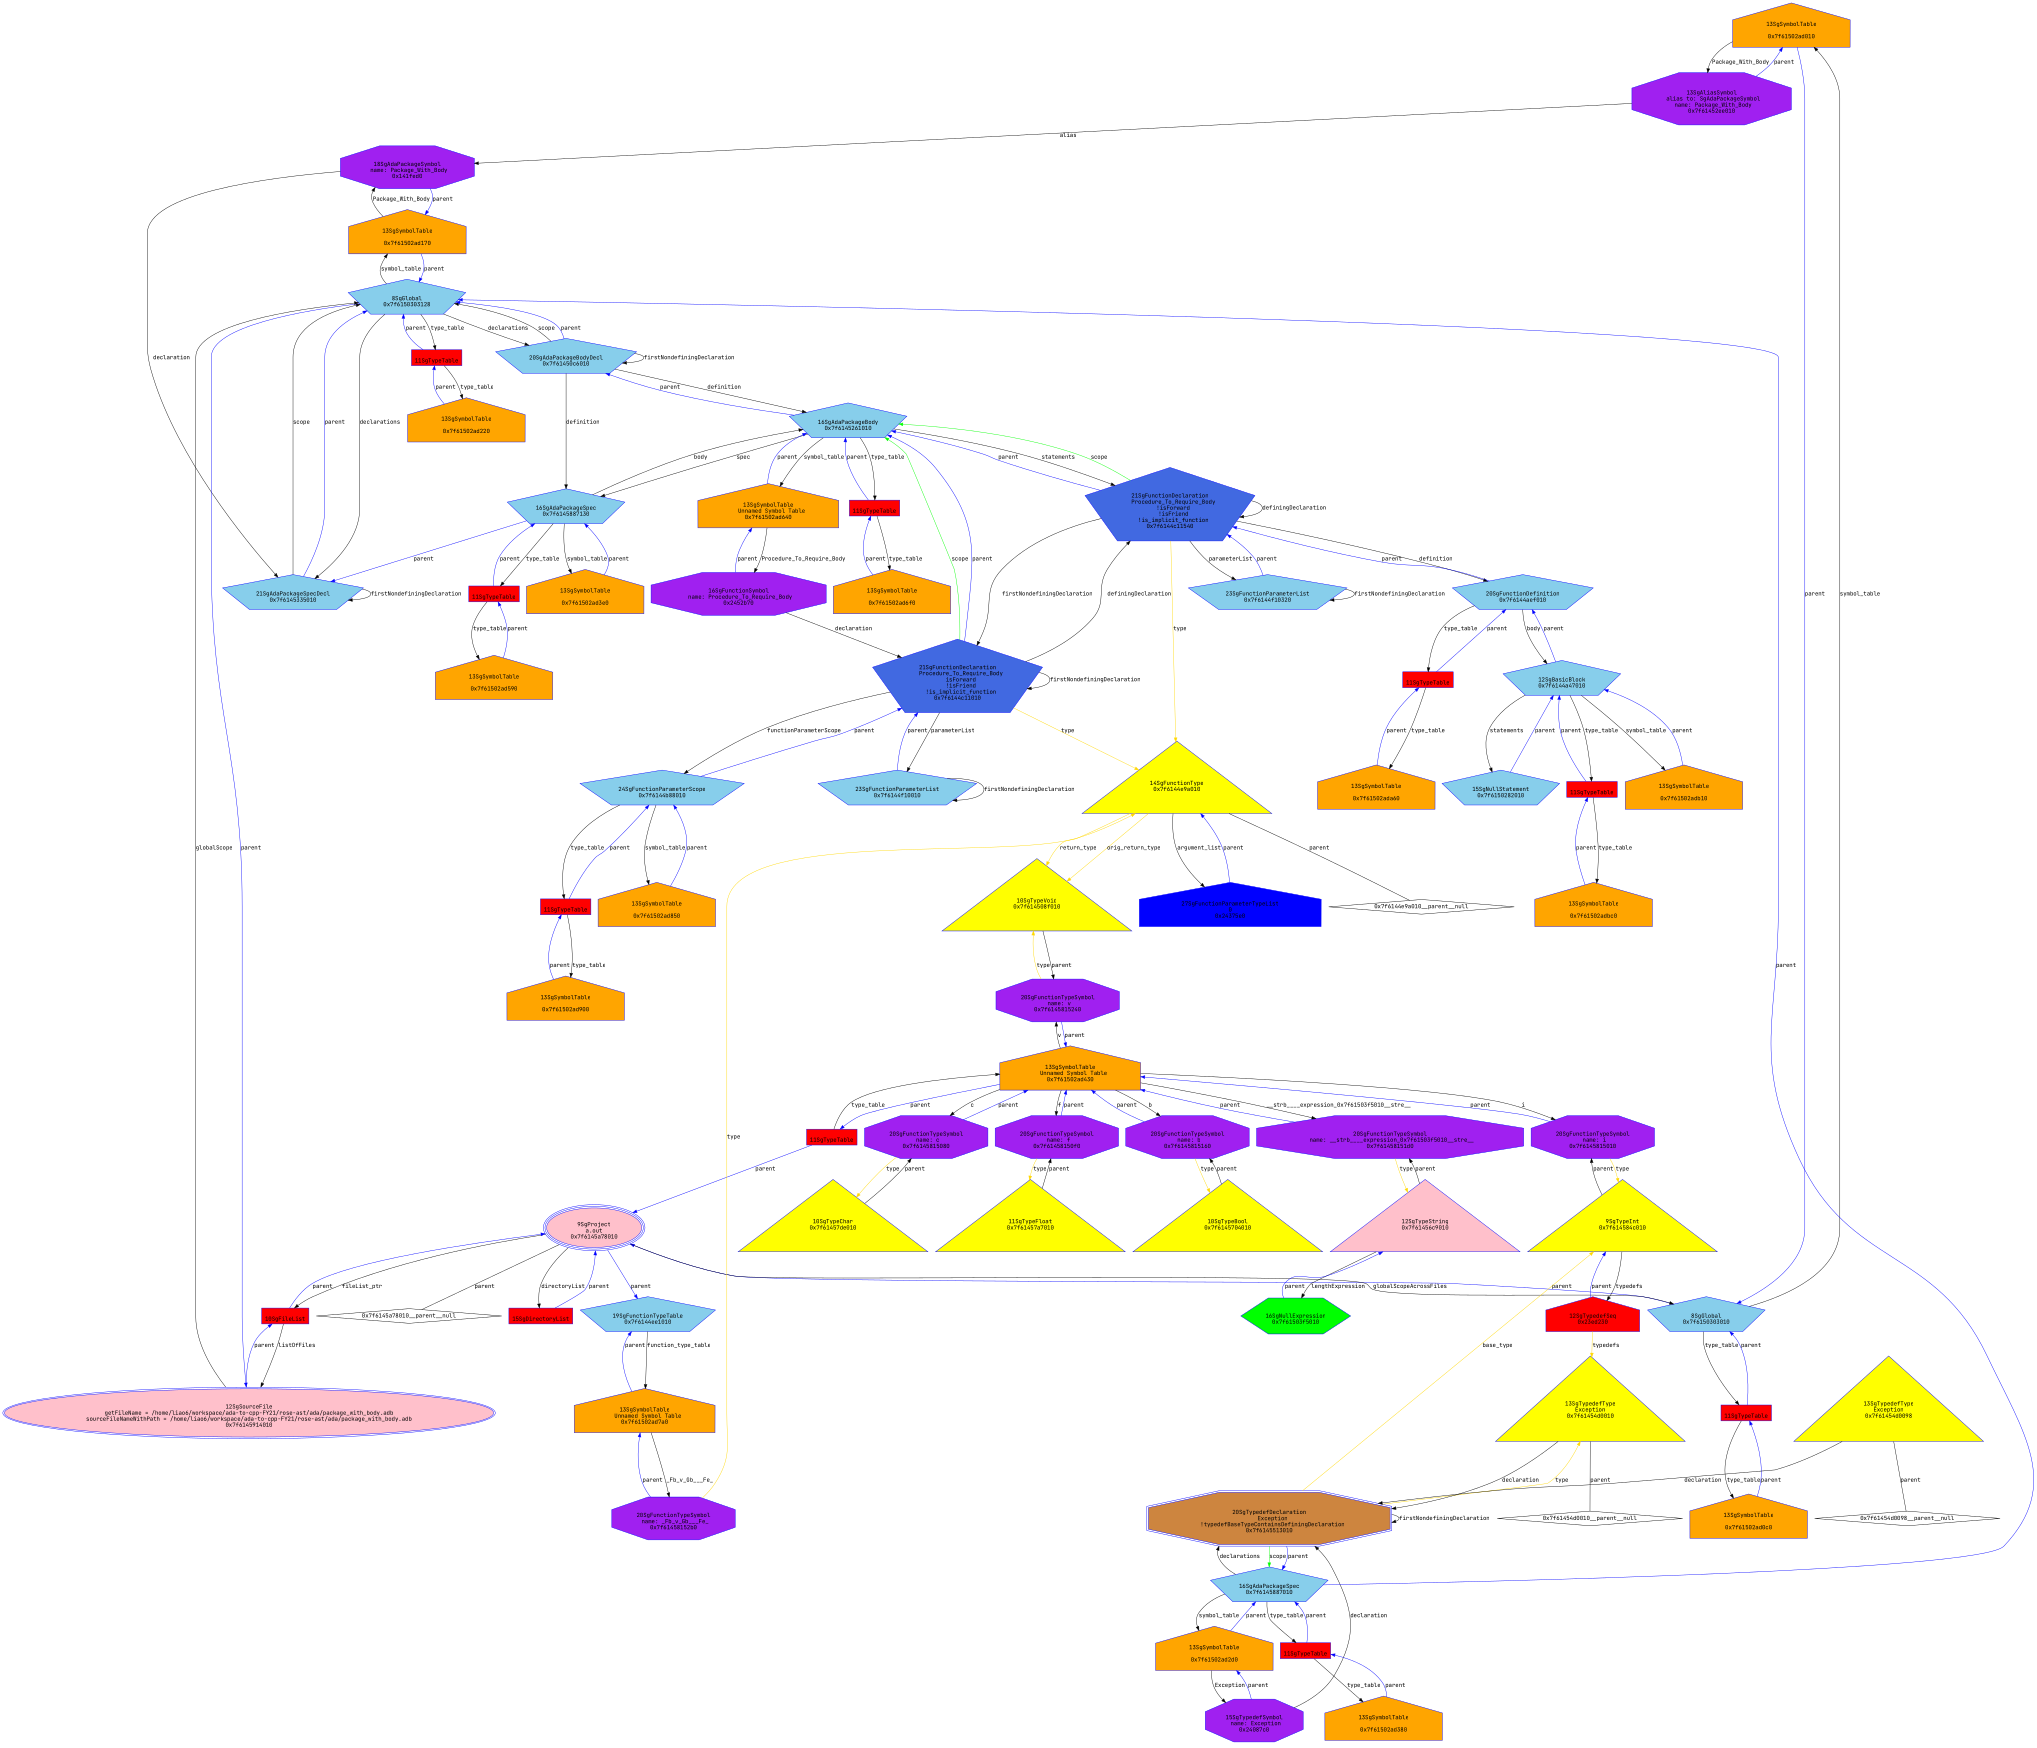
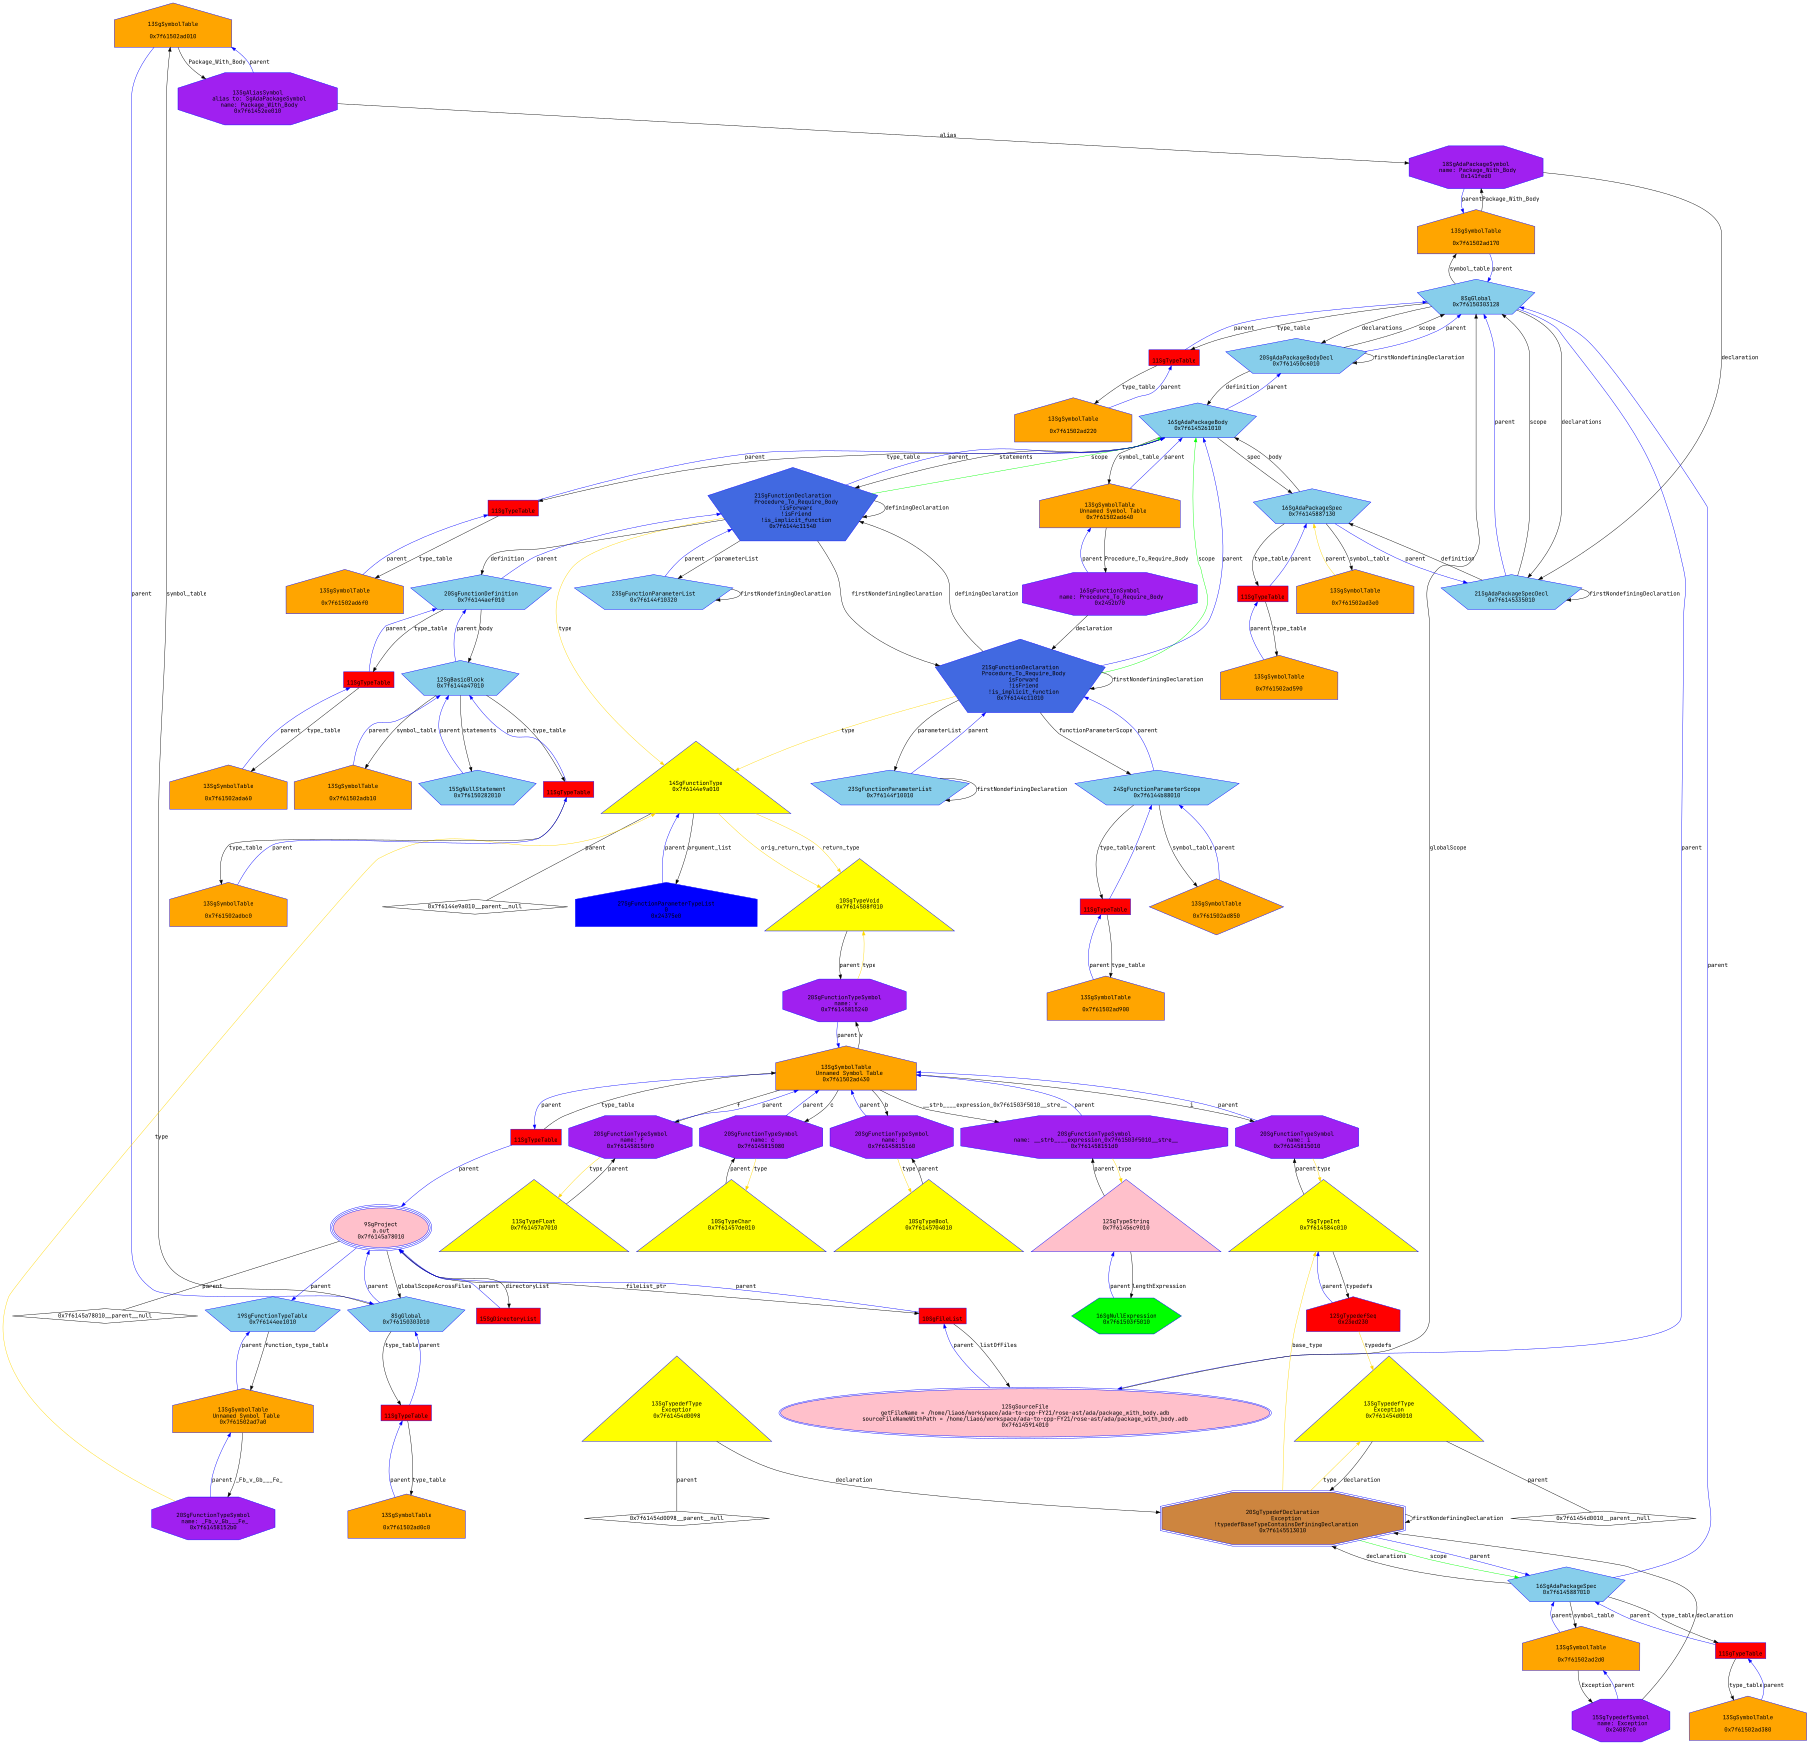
(566, 429) -> (1418, 552)
(604, 549) -> (1321, 553)
(657, 907) -> (1216, 907)
